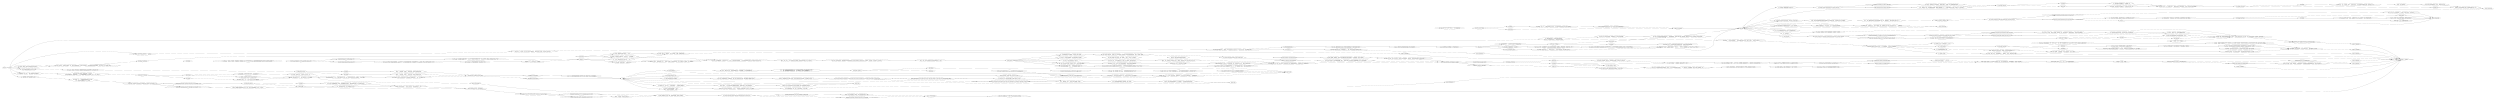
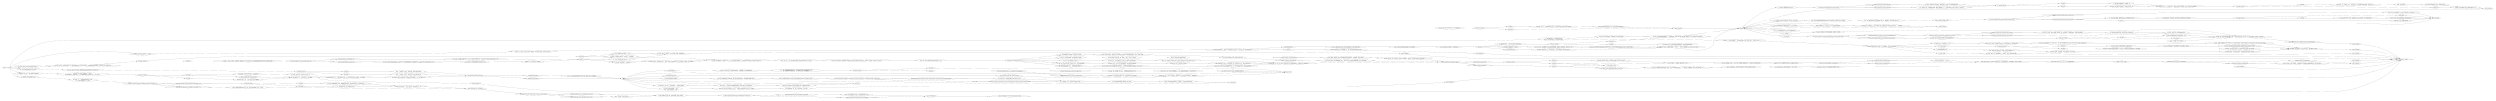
none -> (2002, 43)
